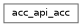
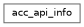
(41, 13) -> (42, 13)
